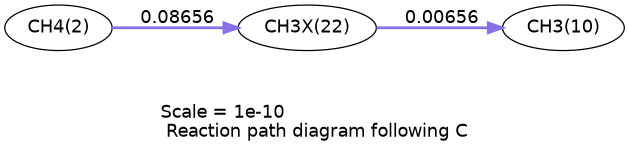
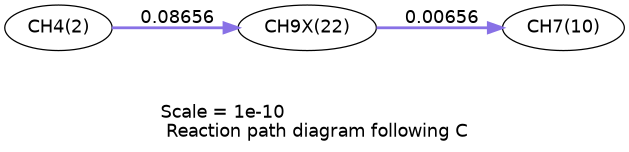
(307, 28) -> (307, 28)
(563, 28) -> (563, 28)
